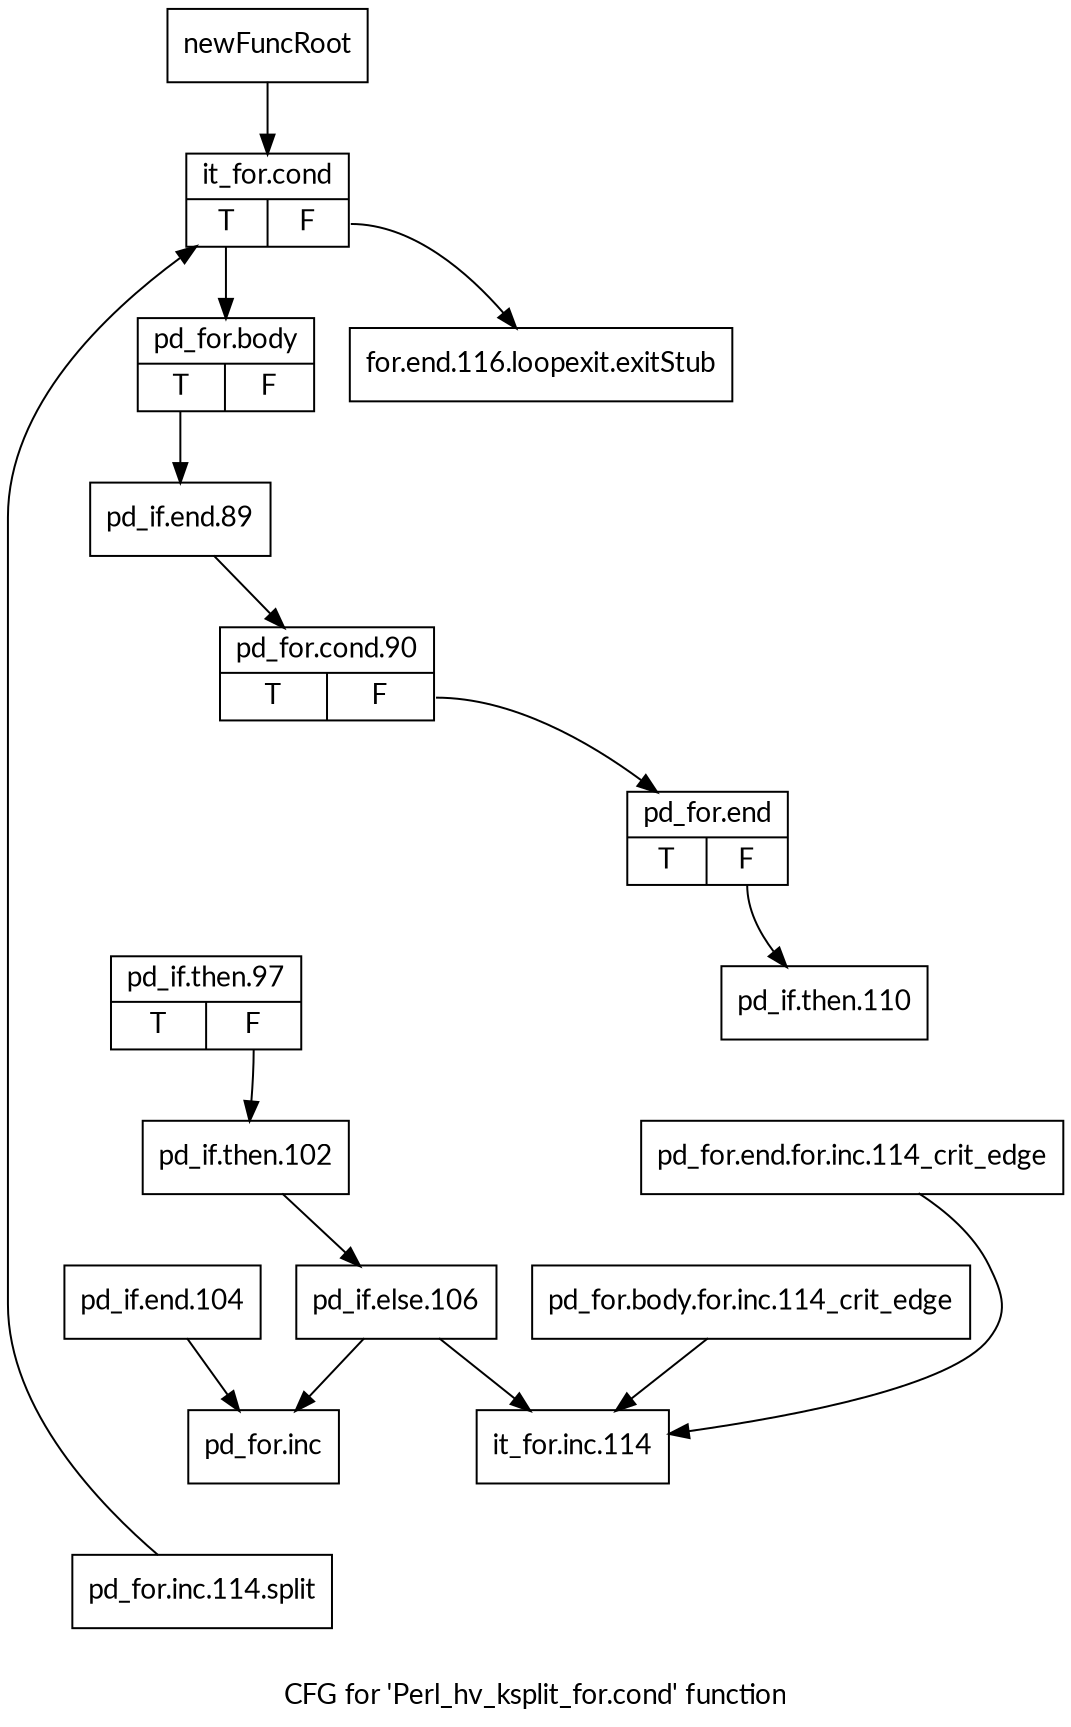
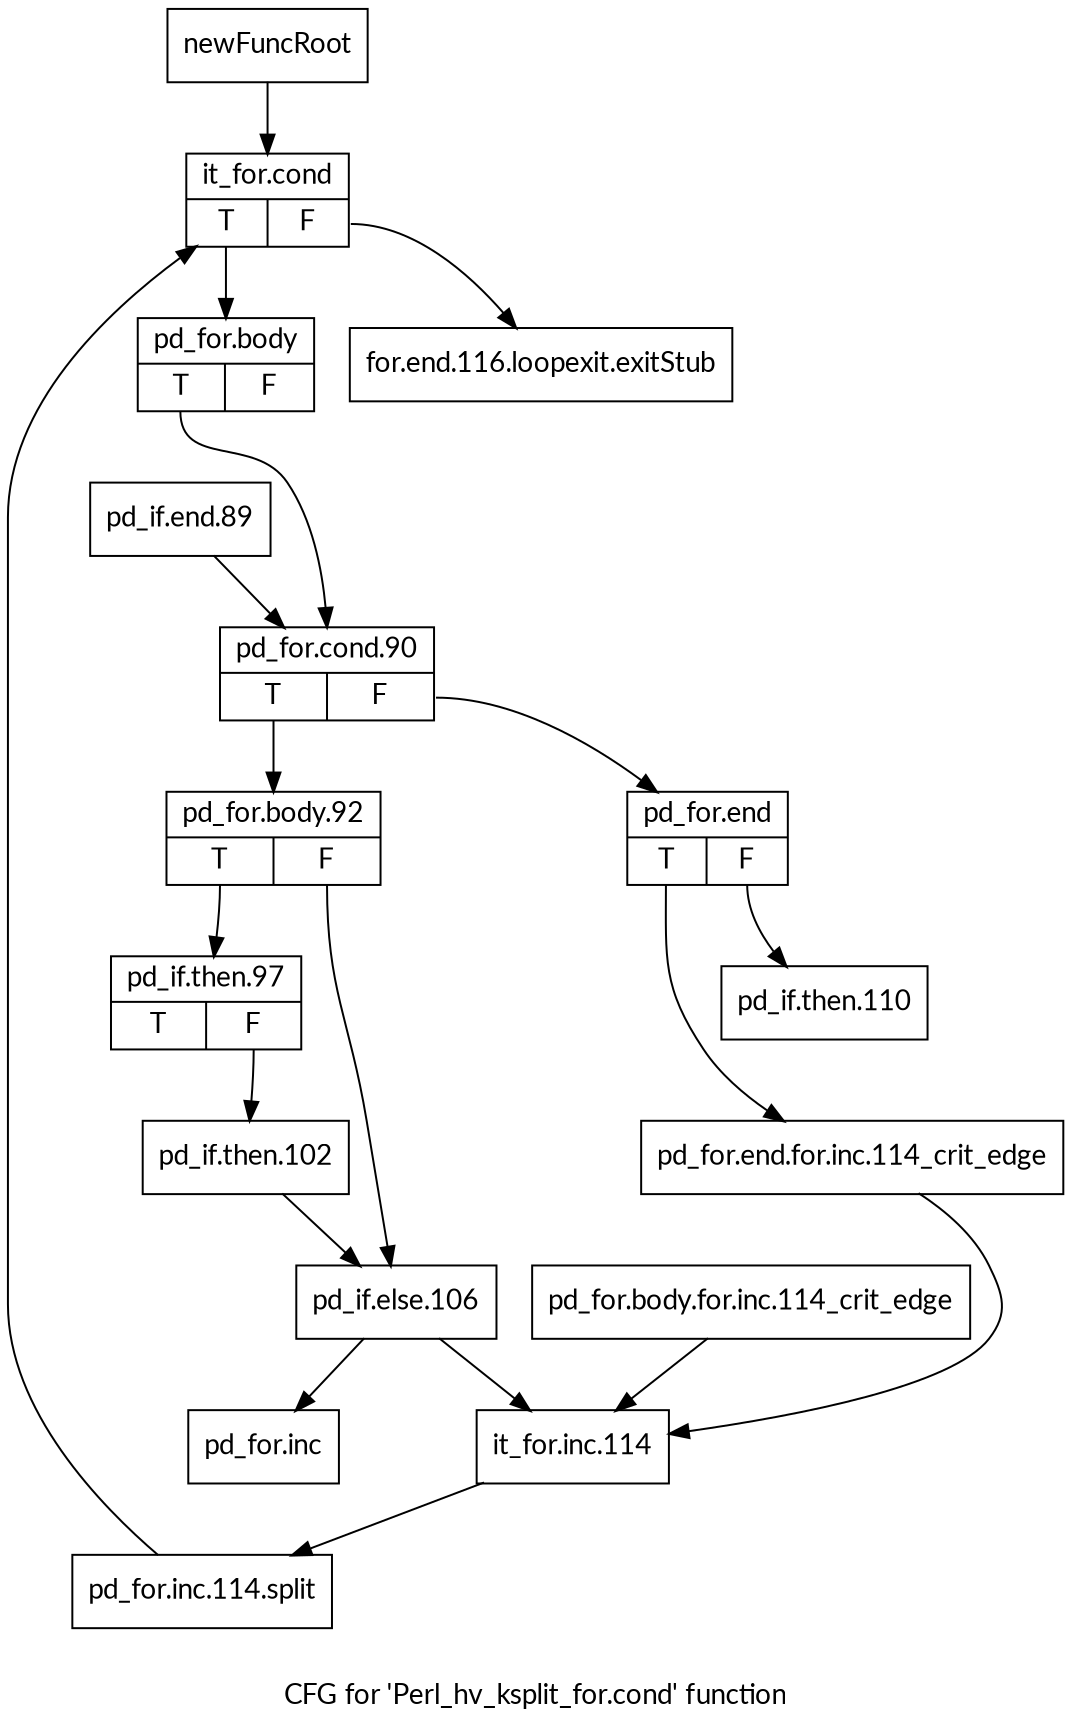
(180, 437) -> (285, 480)
none -> (274, 838)
none -> (683, 1013)
(163, 1302) -> none
none -> (397, 1515)
